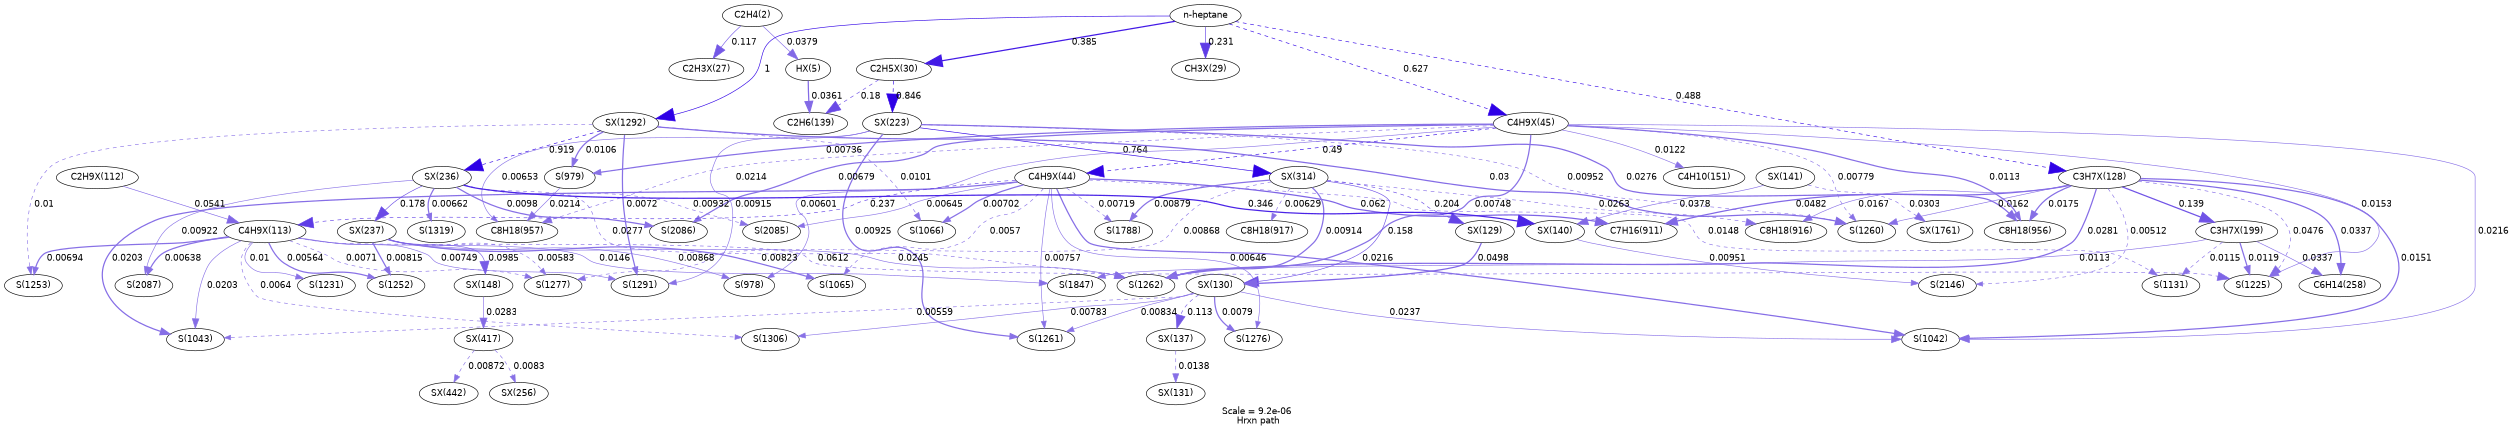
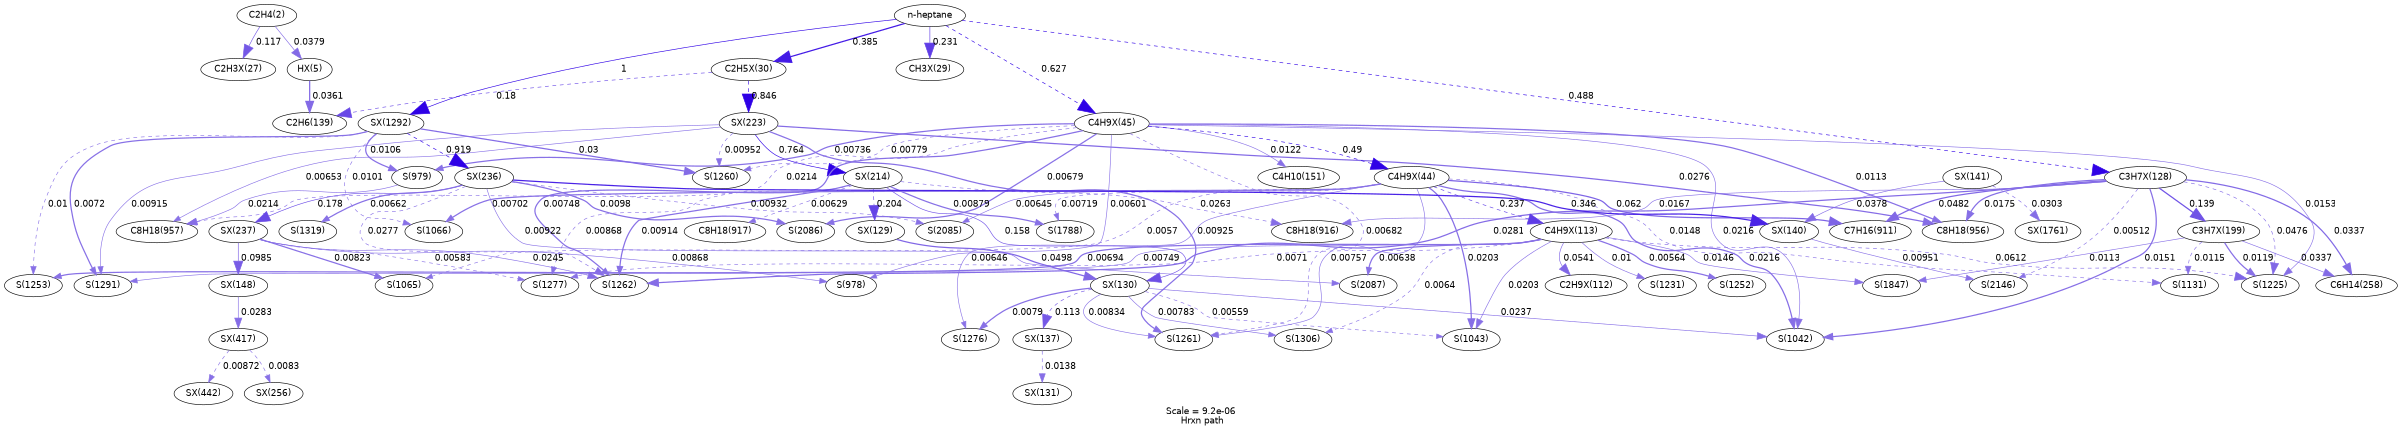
(1299, 178) -> (873, 178)
(176, 203) -> (1559, 254)
(1983, 203) -> none
none -> (1349, 209)
(380, 255) -> none
